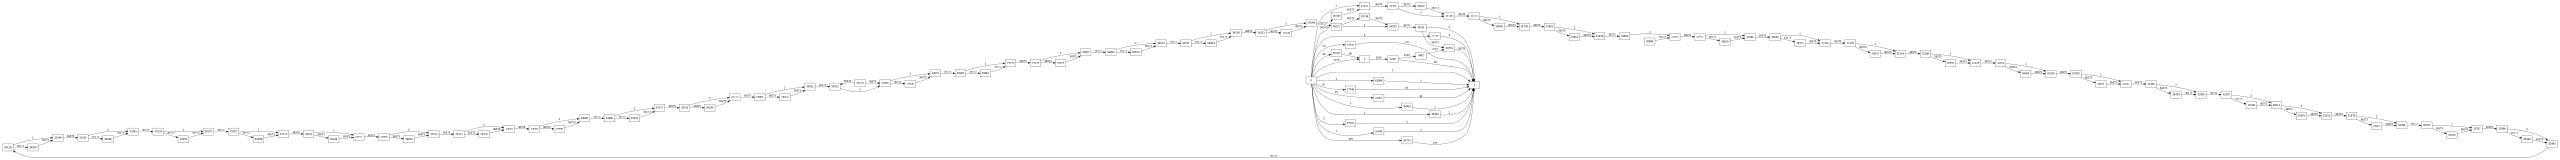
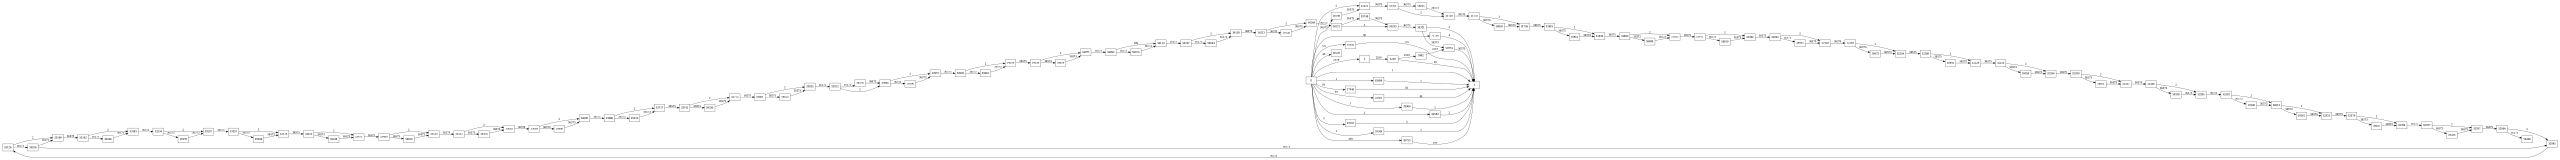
(1365, 35) -> (1365, 35)
none -> (1636, 39)
(1136, 43) -> (1136, 43)
(1349, 56) -> none
(848, 83) -> (847, 87)
(2539, 141) -> (1292, 148)
